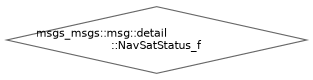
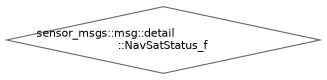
(157, 40) -> (163, 40)
